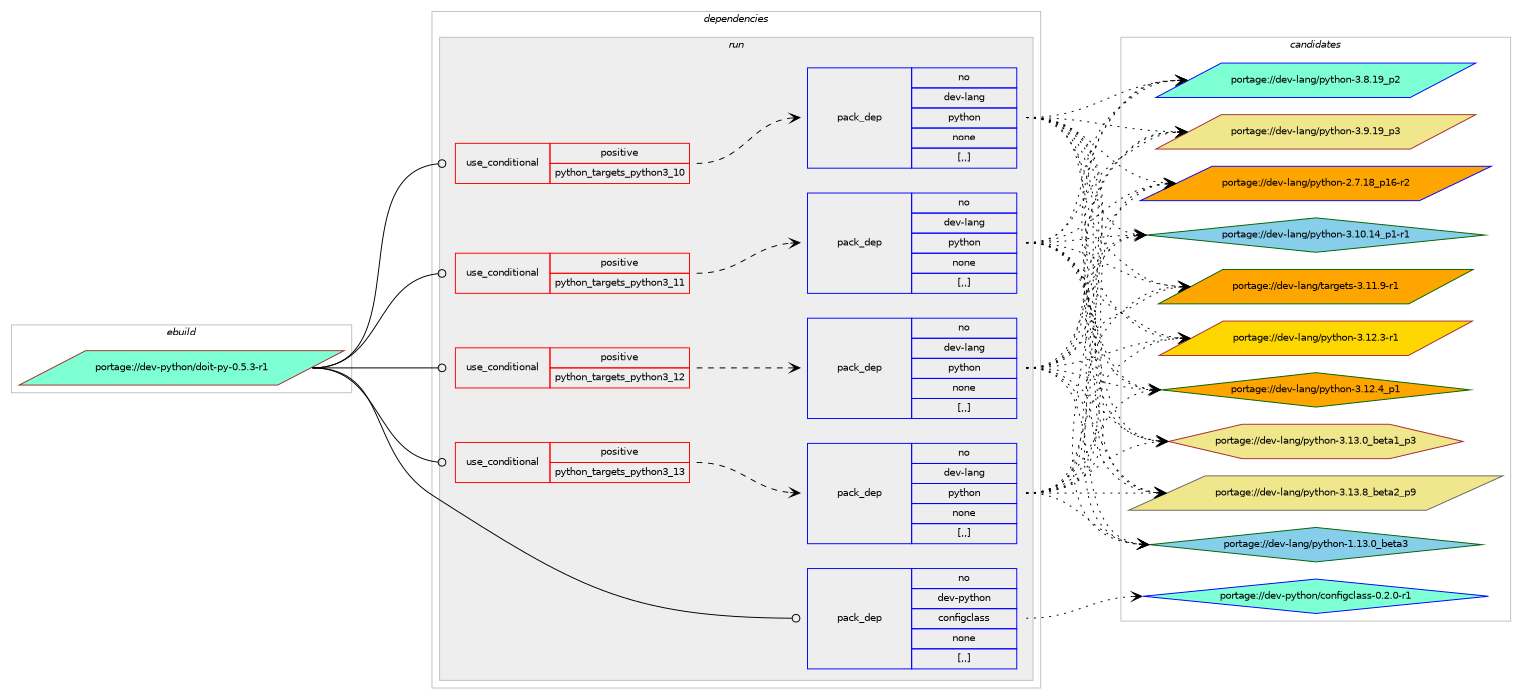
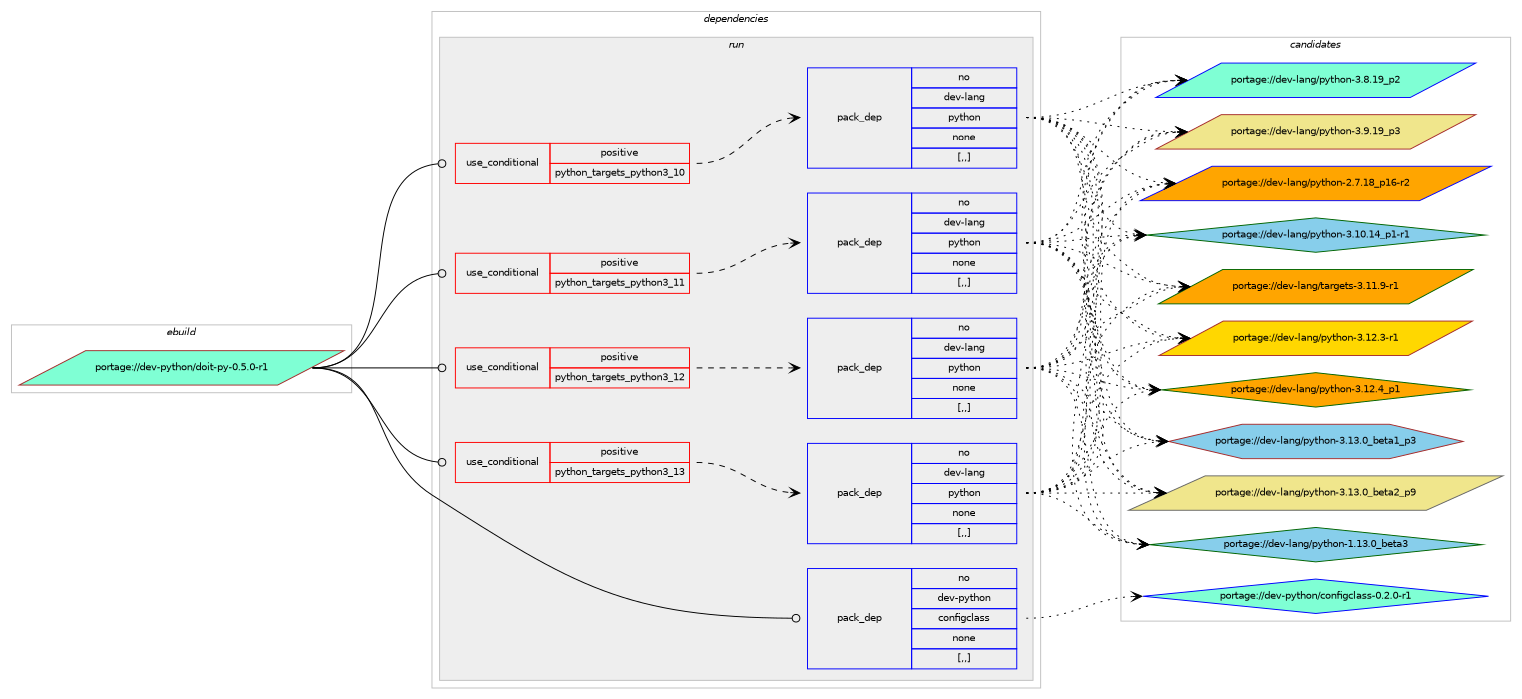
(182, 368) -> (182, 368)
(1316, 441) -> (1316, 441)
(1316, 493) -> (1316, 493)
